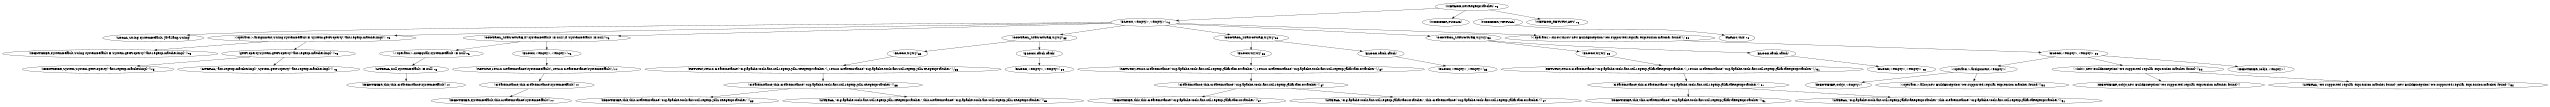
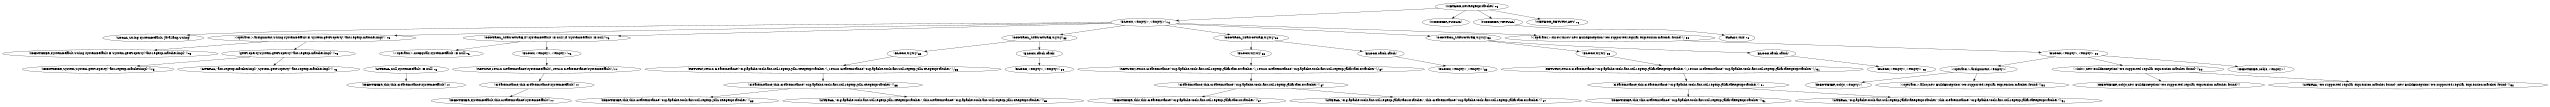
none -> (1484, 14)
(420, 61) -> none
